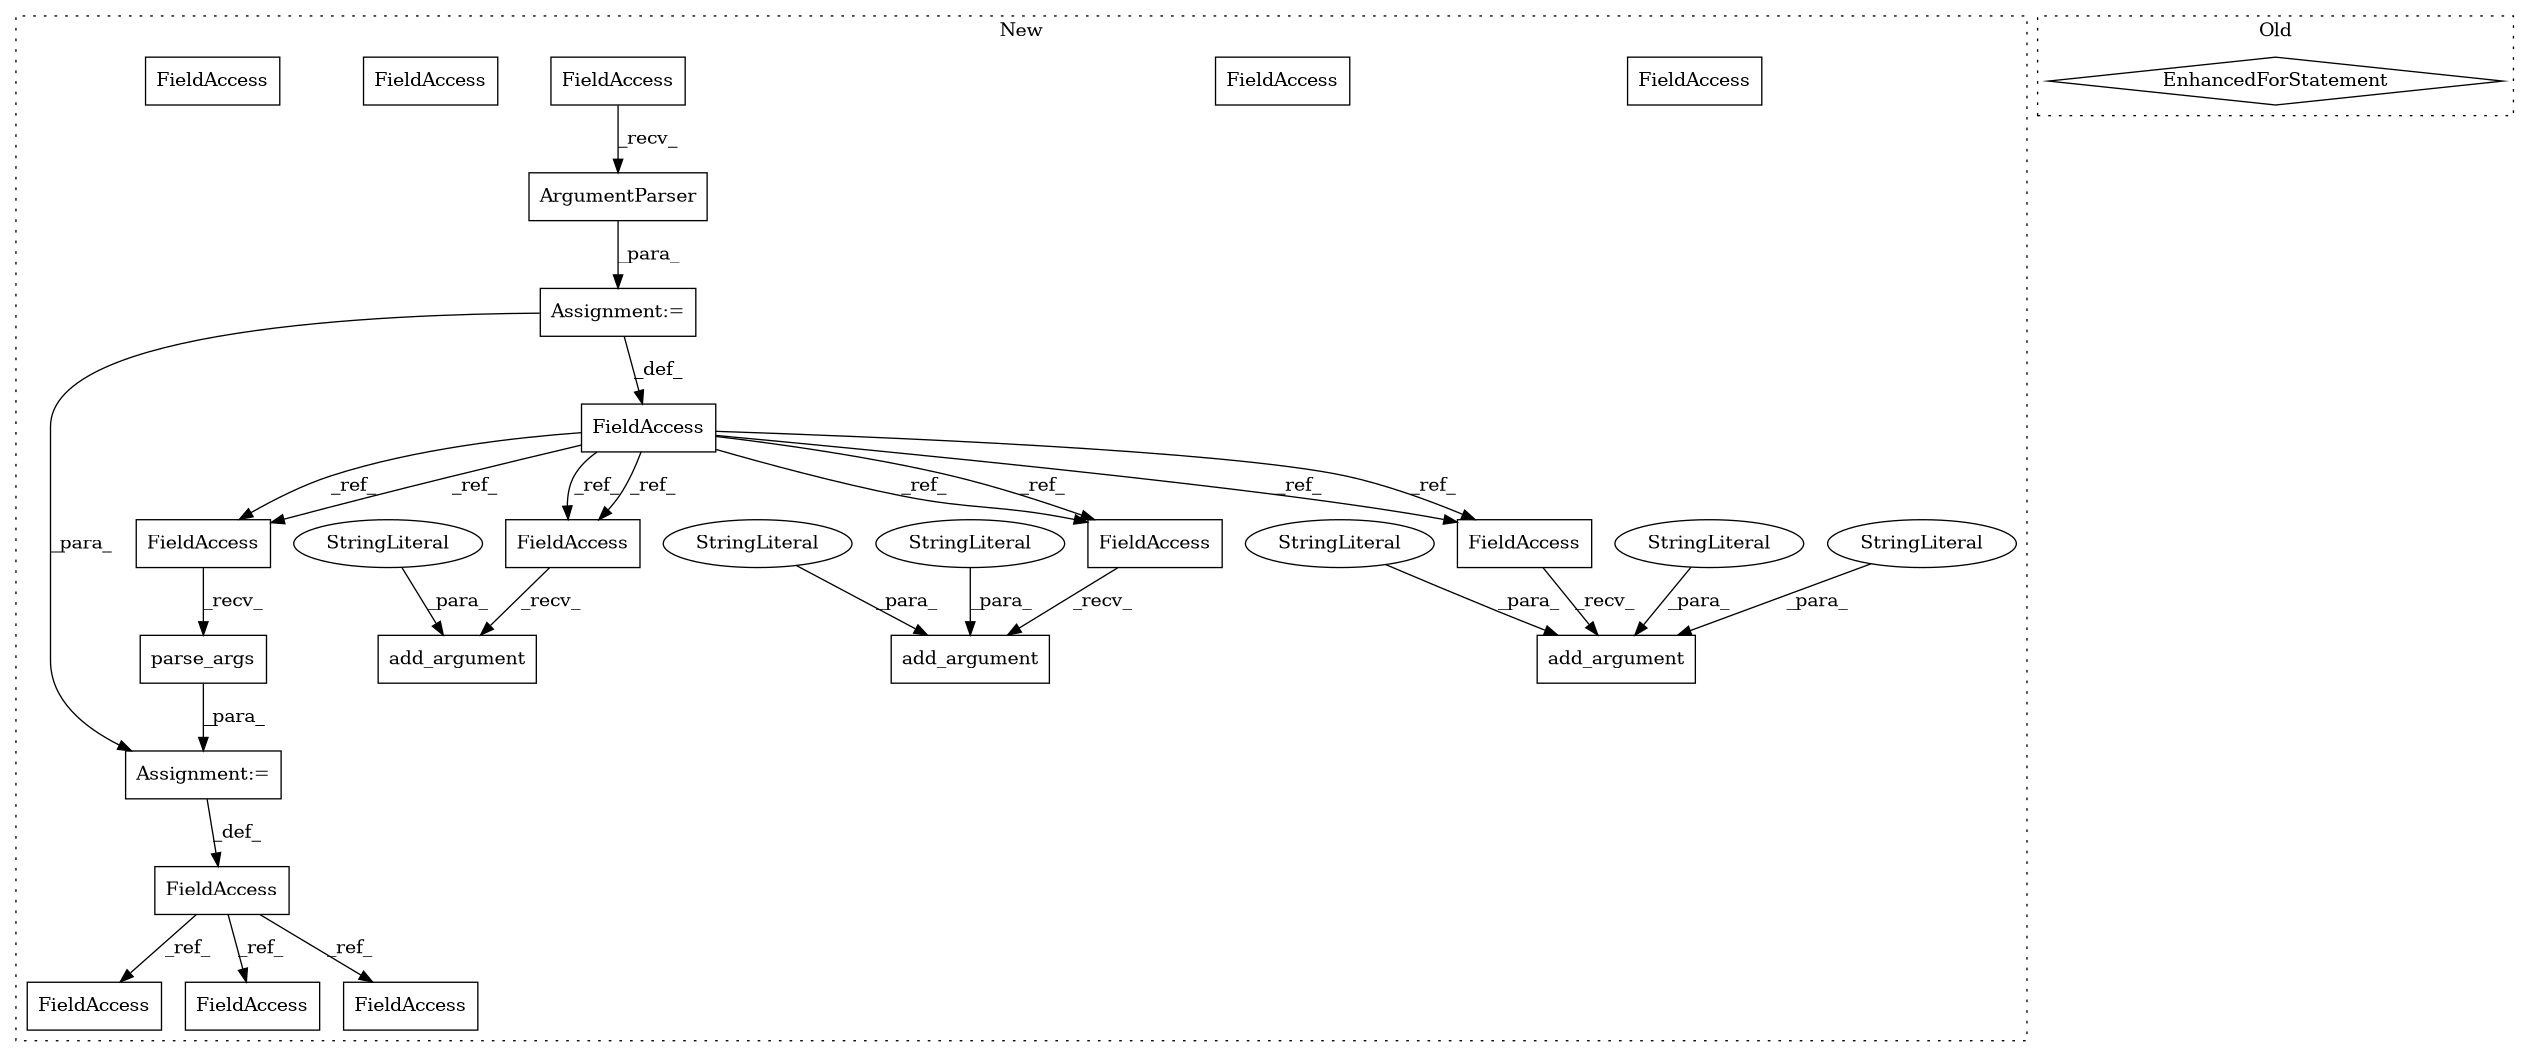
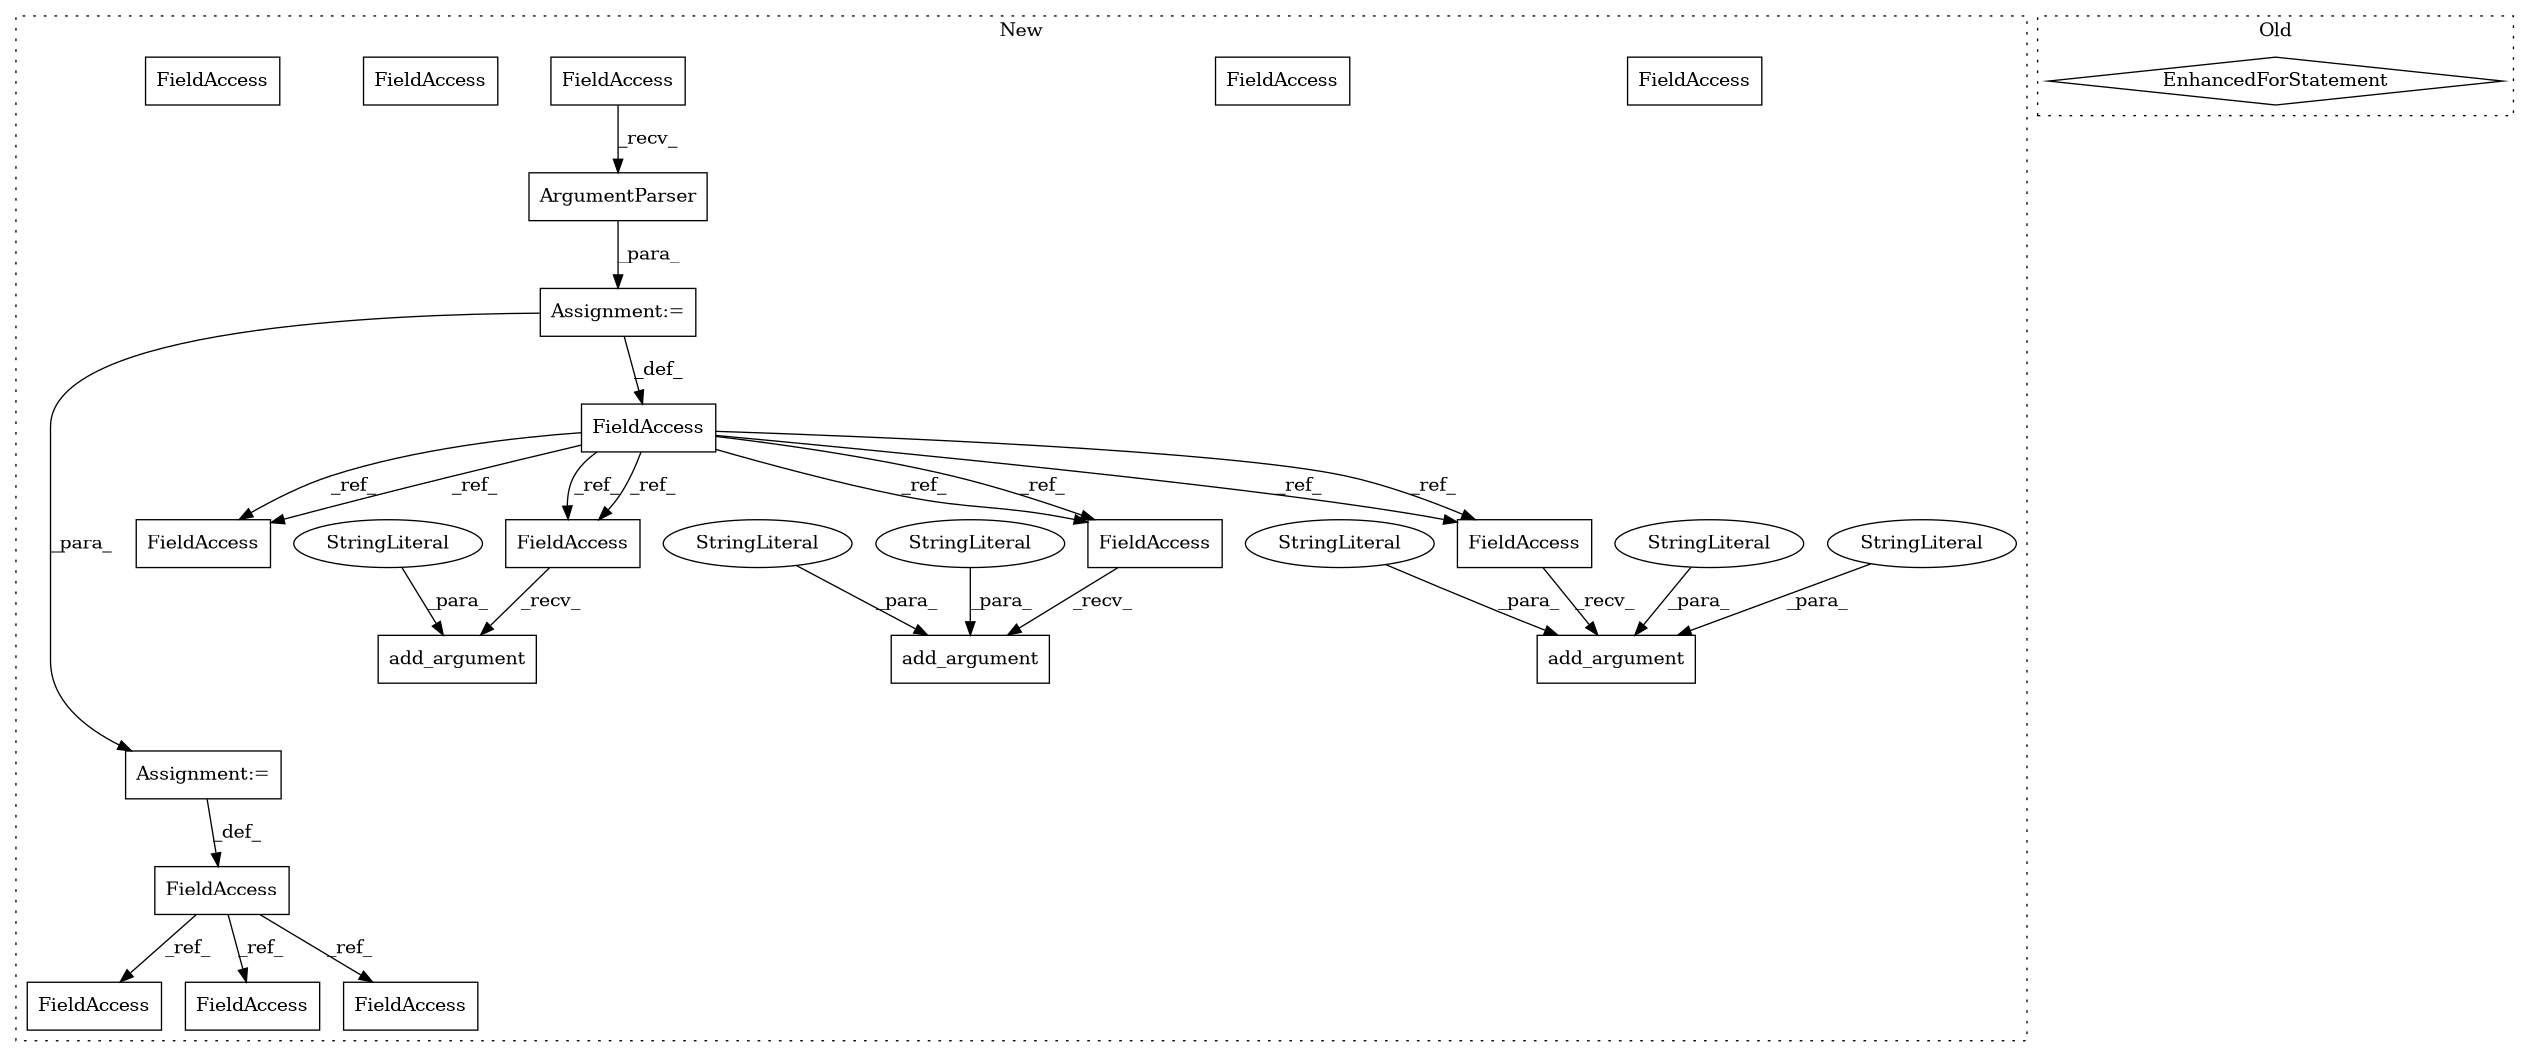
(203, 659) -> none
